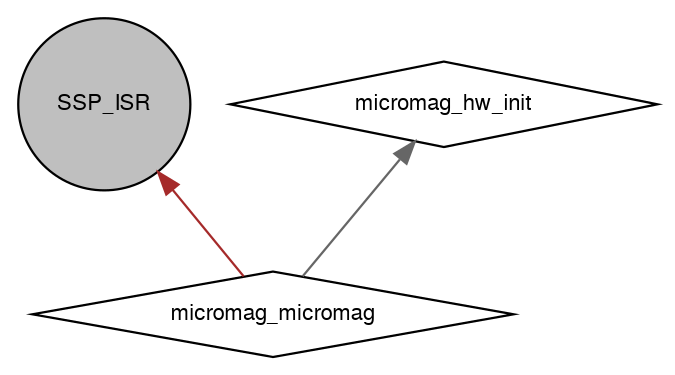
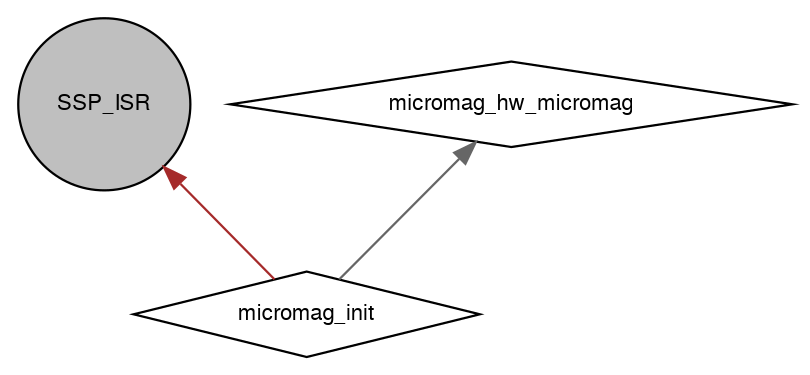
(444, 104) -> (511, 104)
(273, 314) -> (307, 314)
